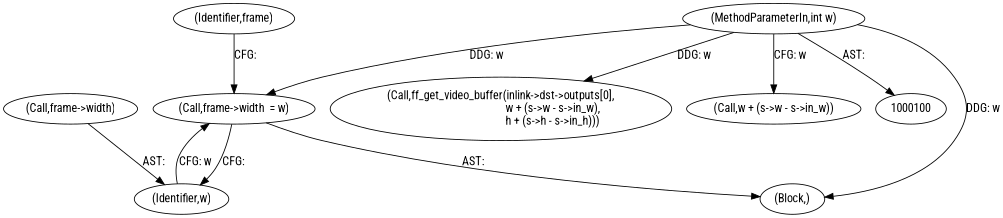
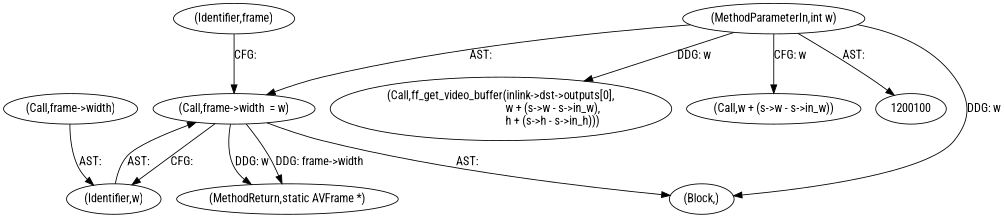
(487, 55) -> (482, 55)
(911, 109) -> (911, 109)
(196, 162) -> (140, 162)
none -> (287, 199)
